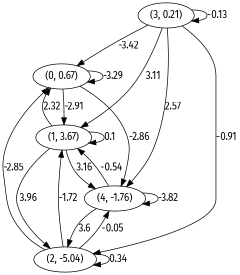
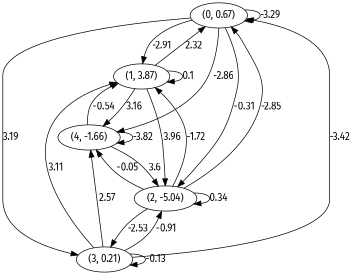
none -> (3, 82)
none -> (231, 111)
(64, 137) -> (142, 76)
(115, 198) -> (89, 137)
none -> (129, 223)
